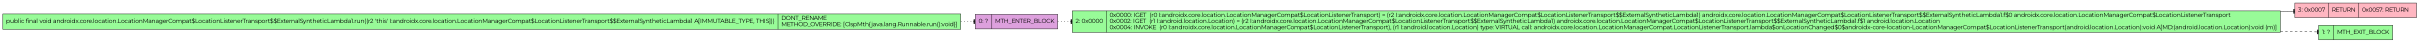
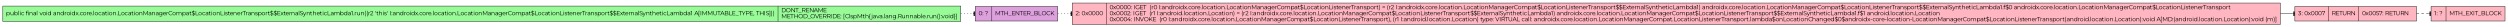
(1676, 22) -> (1676, 14)
(2298, 32) -> (2423, 14)
(2356, 33) -> (2468, 14)
